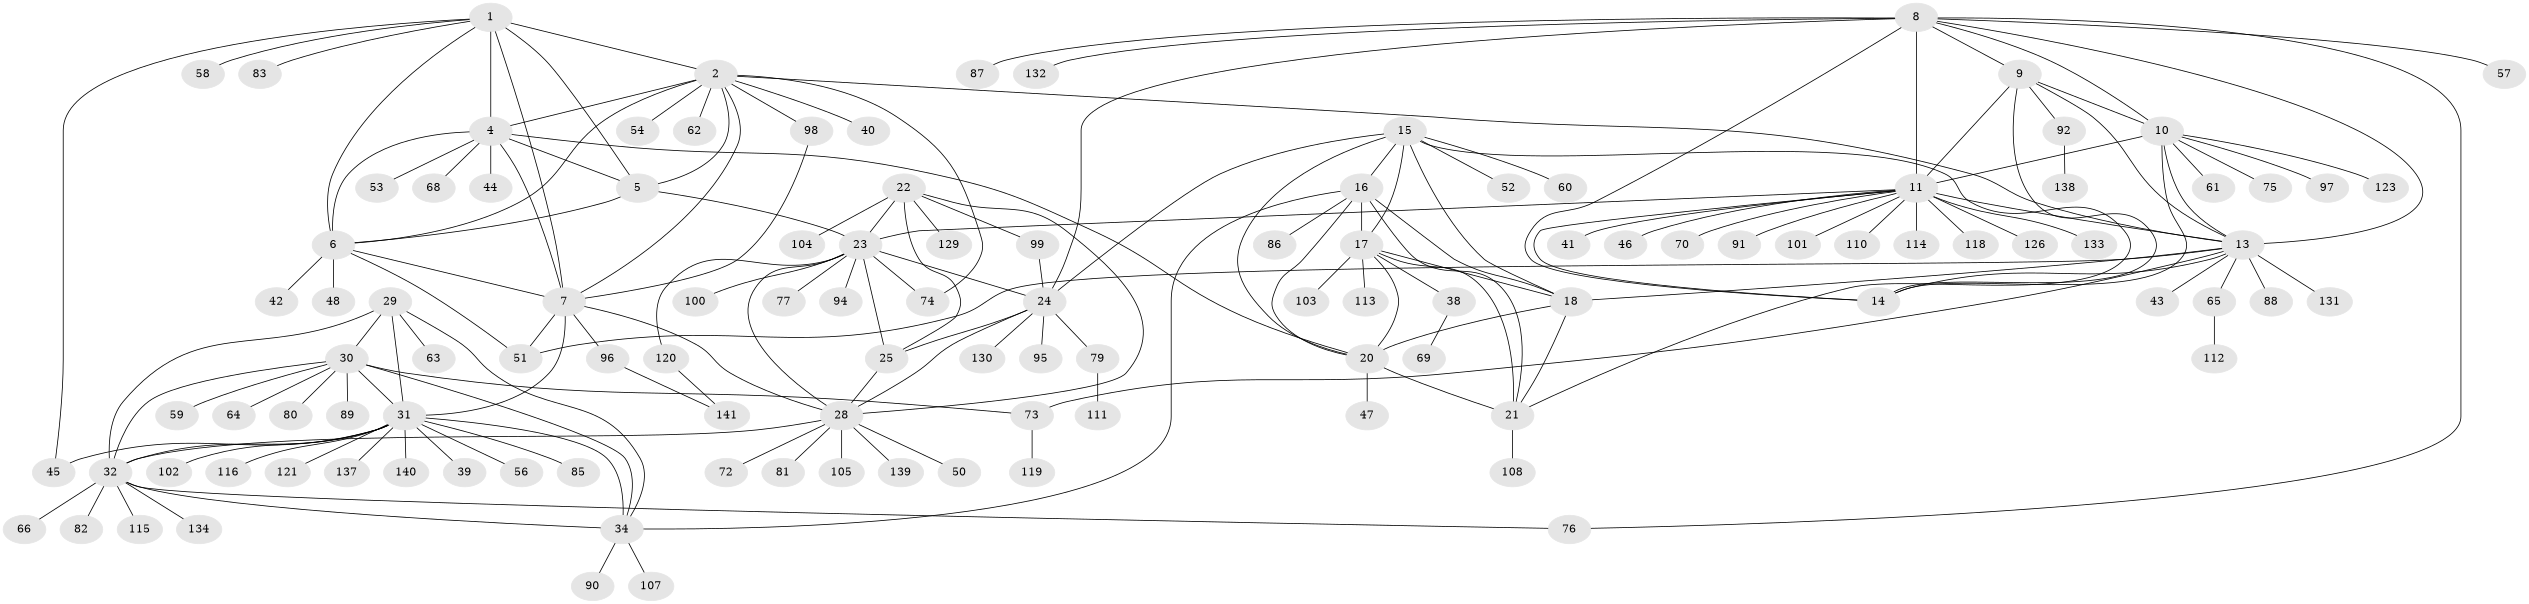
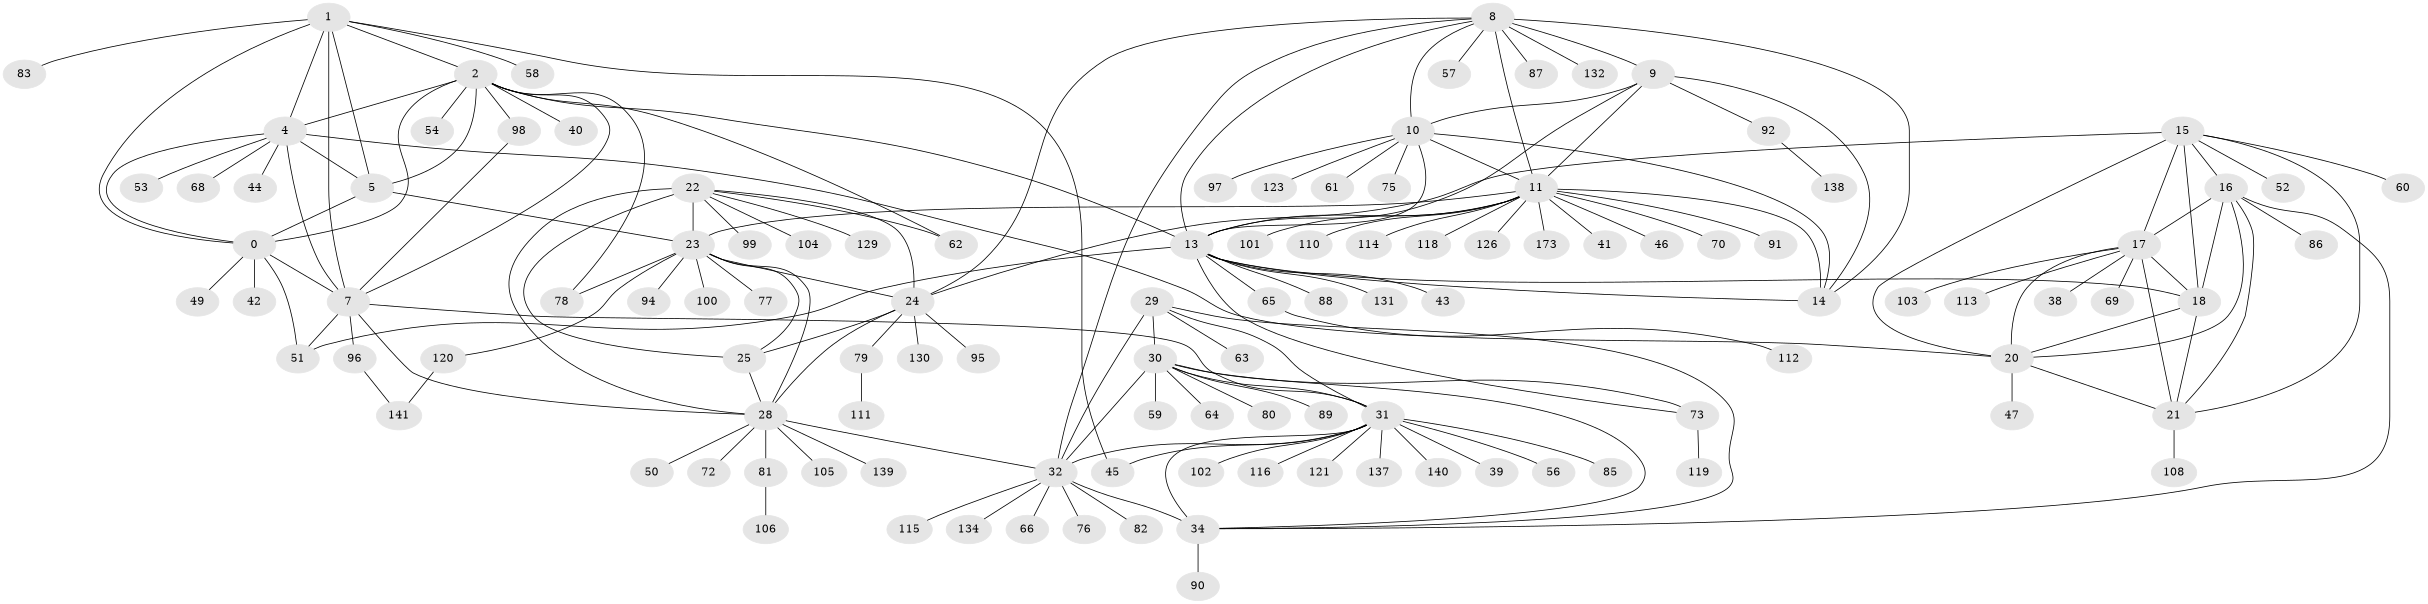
none -> (828, 208)
(333, 245) -> (254, 245)
(2094, 245) -> (1547, 245)
(1041, 273) -> (896, 230)
(333, 302) -> (198, 302)
(928, 302) -> (562, 302)
(1442, 325) -> (2126, 273)
(2444, 432) -> (1180, 149)
none -> (766, 529)
(651, 586) -> none
